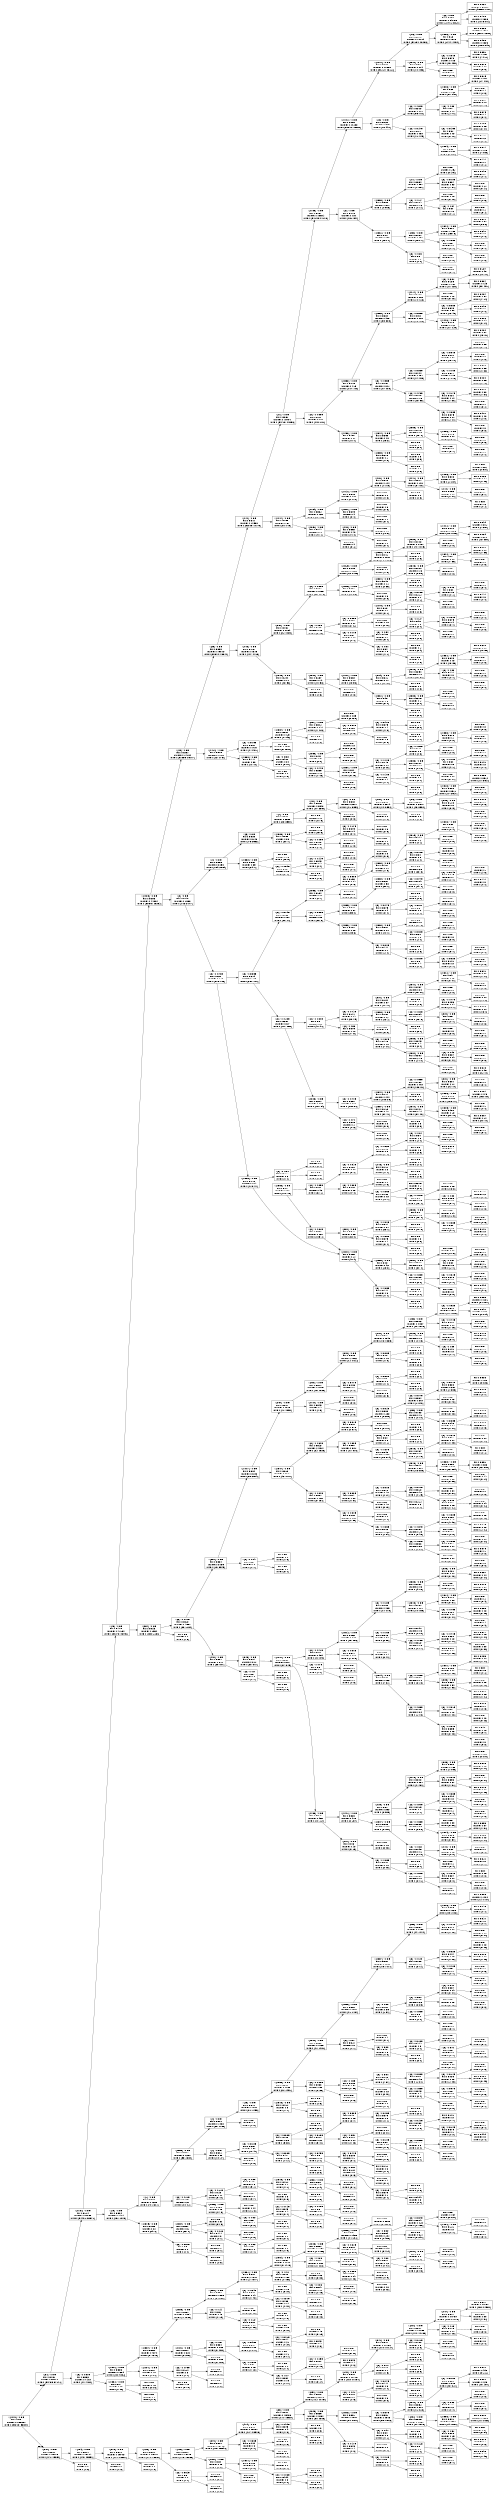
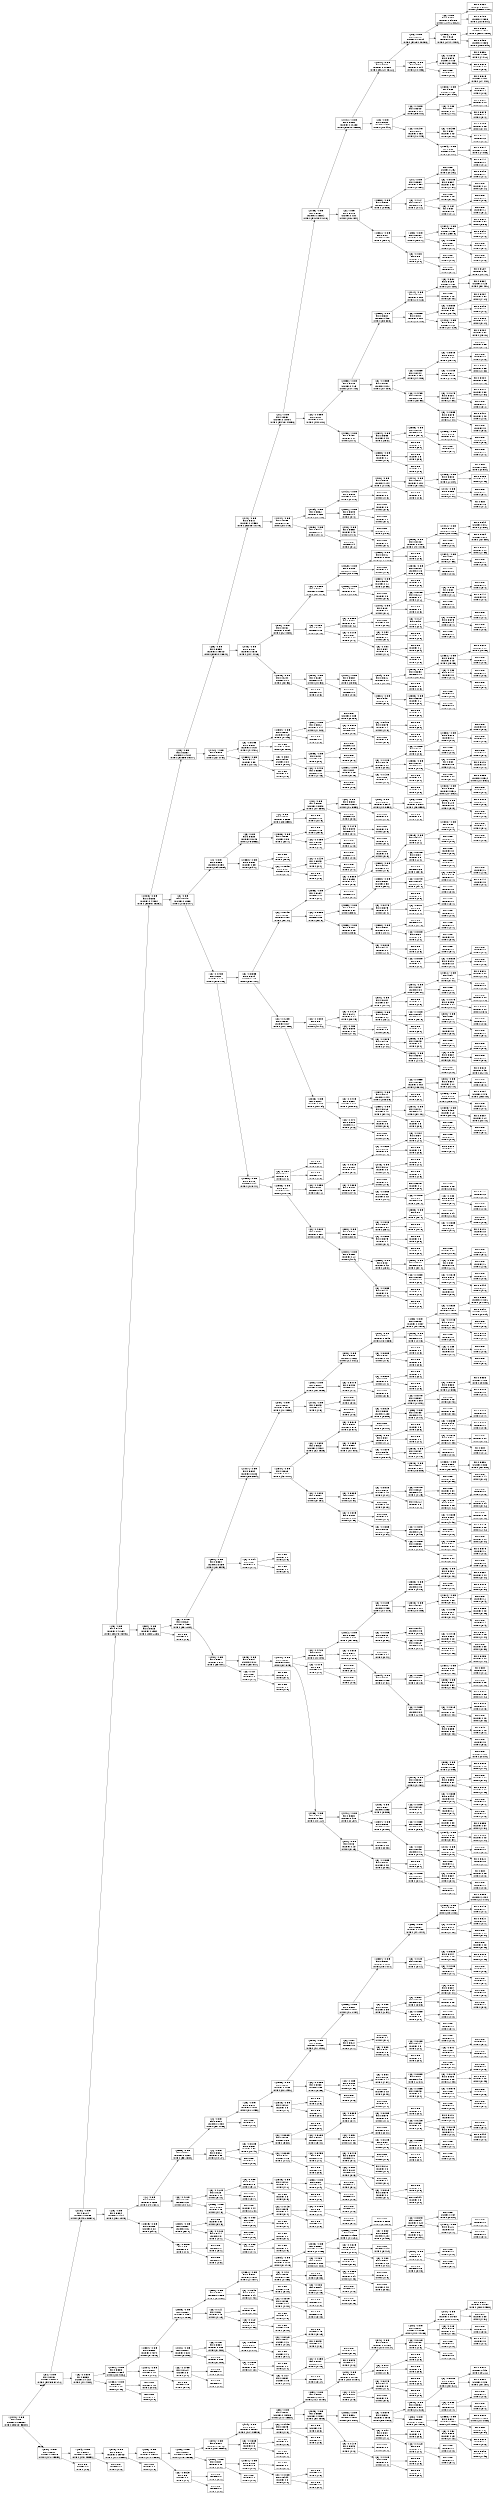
(289, 1230) -> (265, 1186)
(432, 1610) -> none
(382, 1864) -> (382, 1864)
